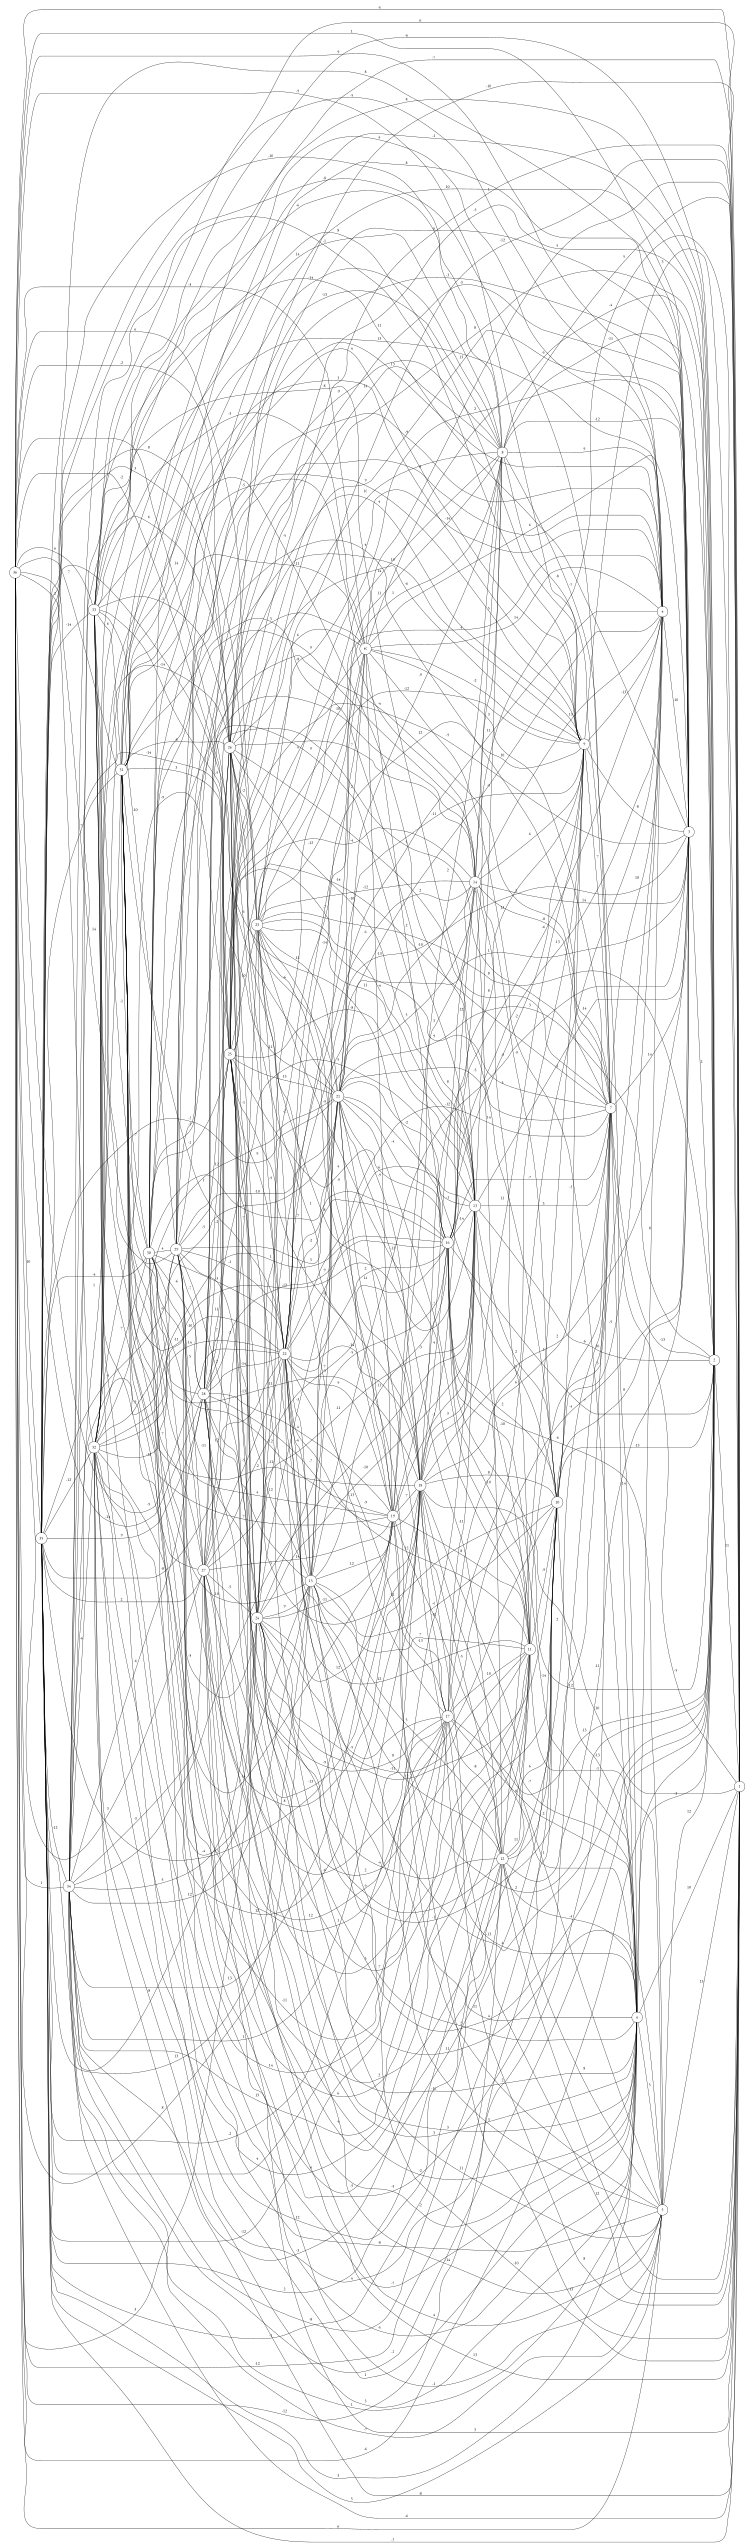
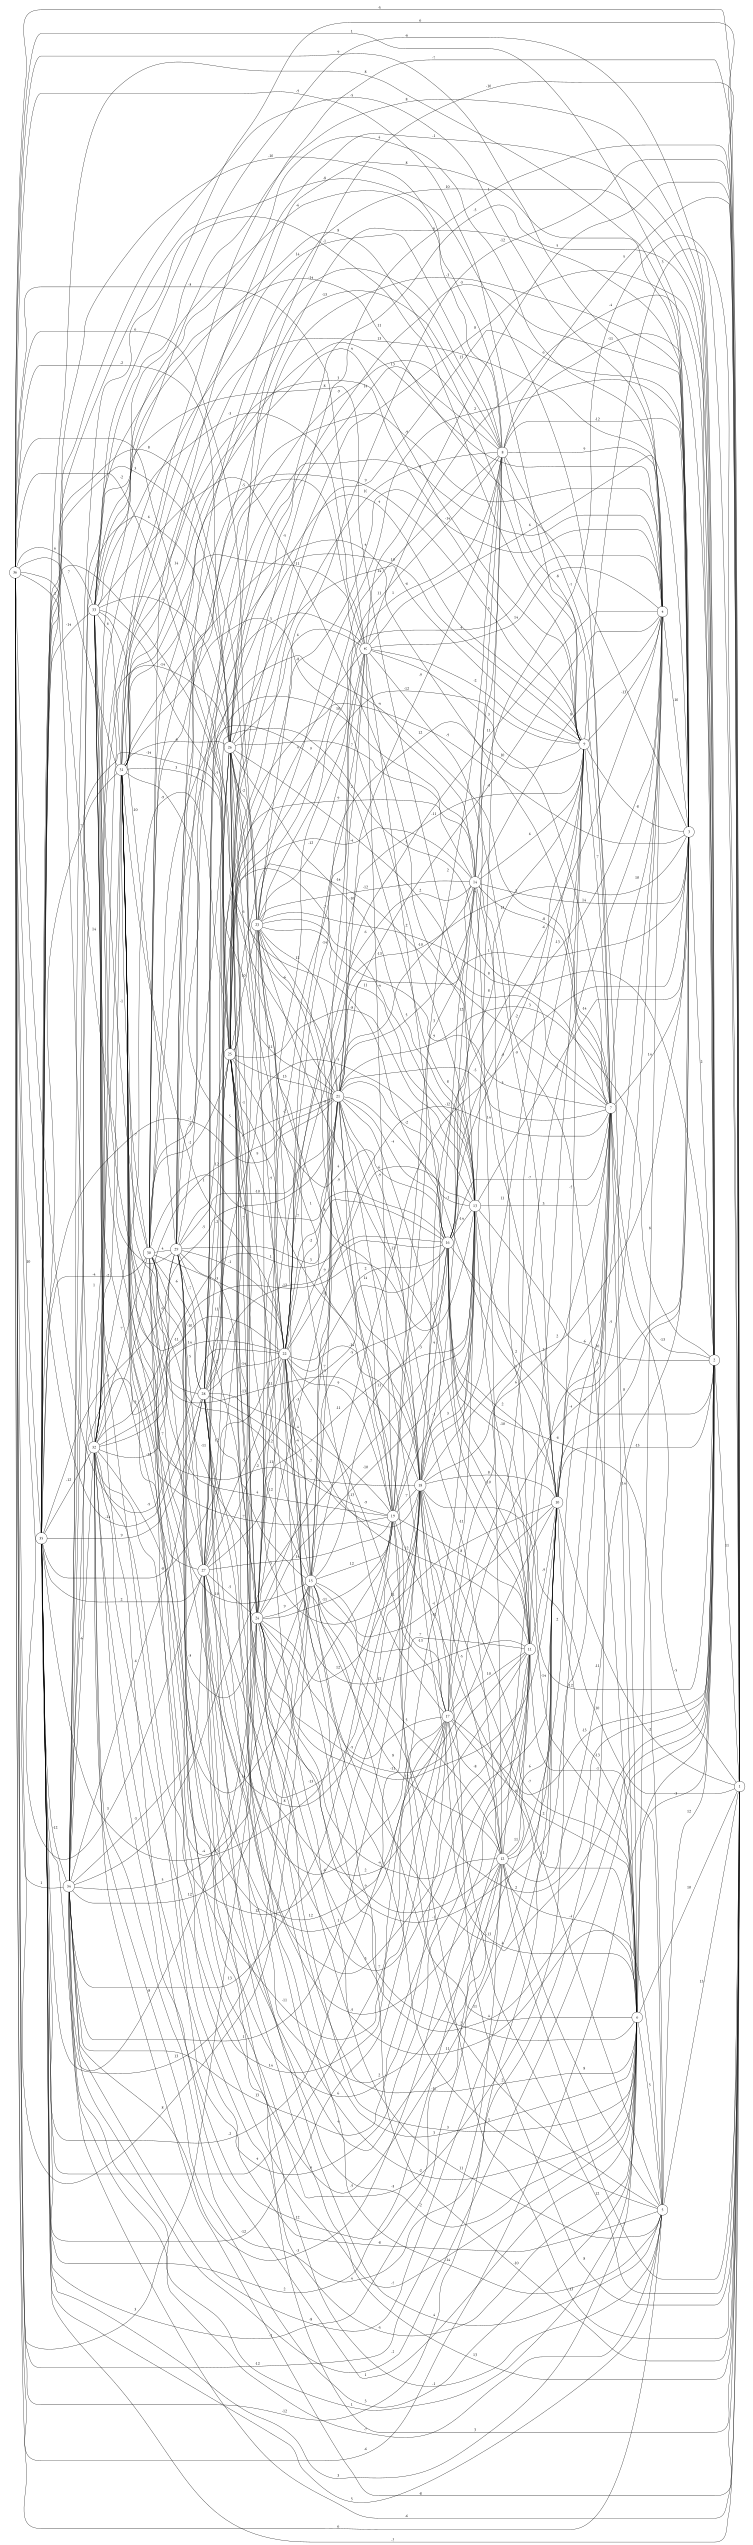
(571, 714) -> (571, 714)
(177, 750) -> (265, 812)
none -> (190, 997)
none -> (116, 1109)
(246, 1594) -> (256, 1831)
none -> (613, 1672)
